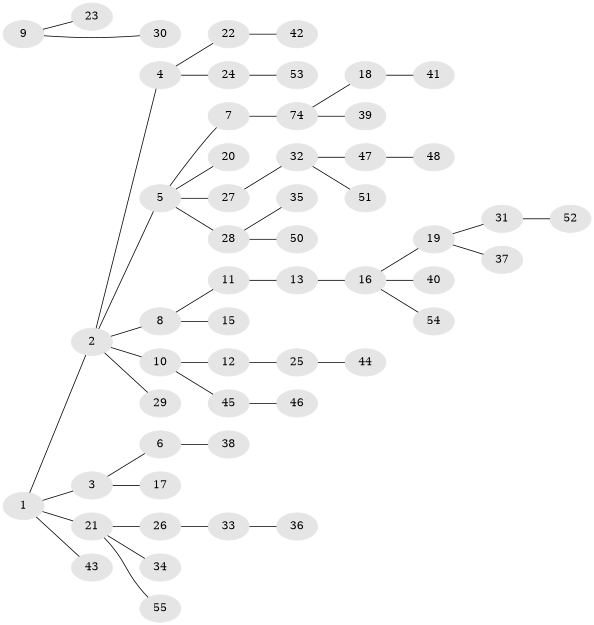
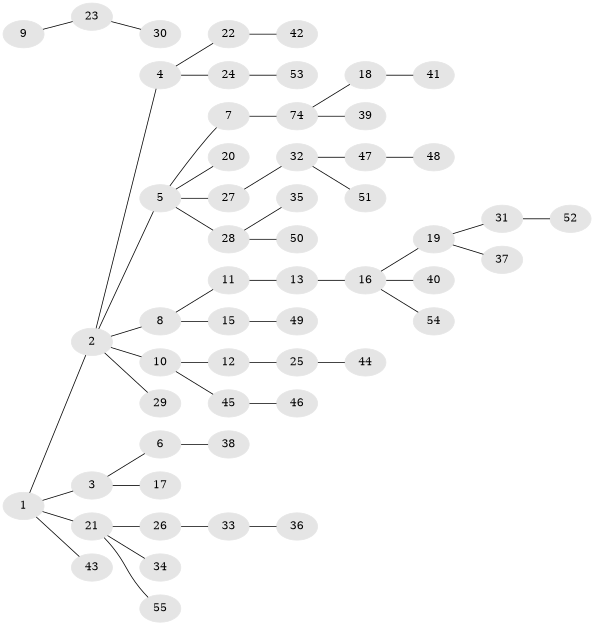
(92, 38) -> (126, 25)
none -> (297, 321)
